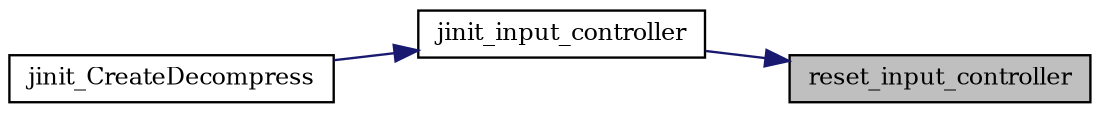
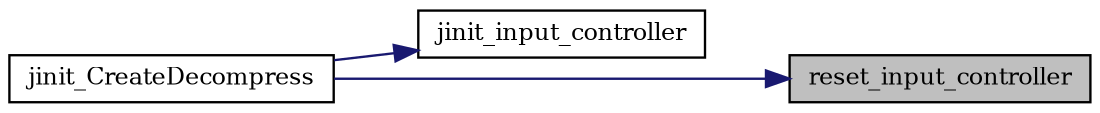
(736, 55) -> (550, 79)
